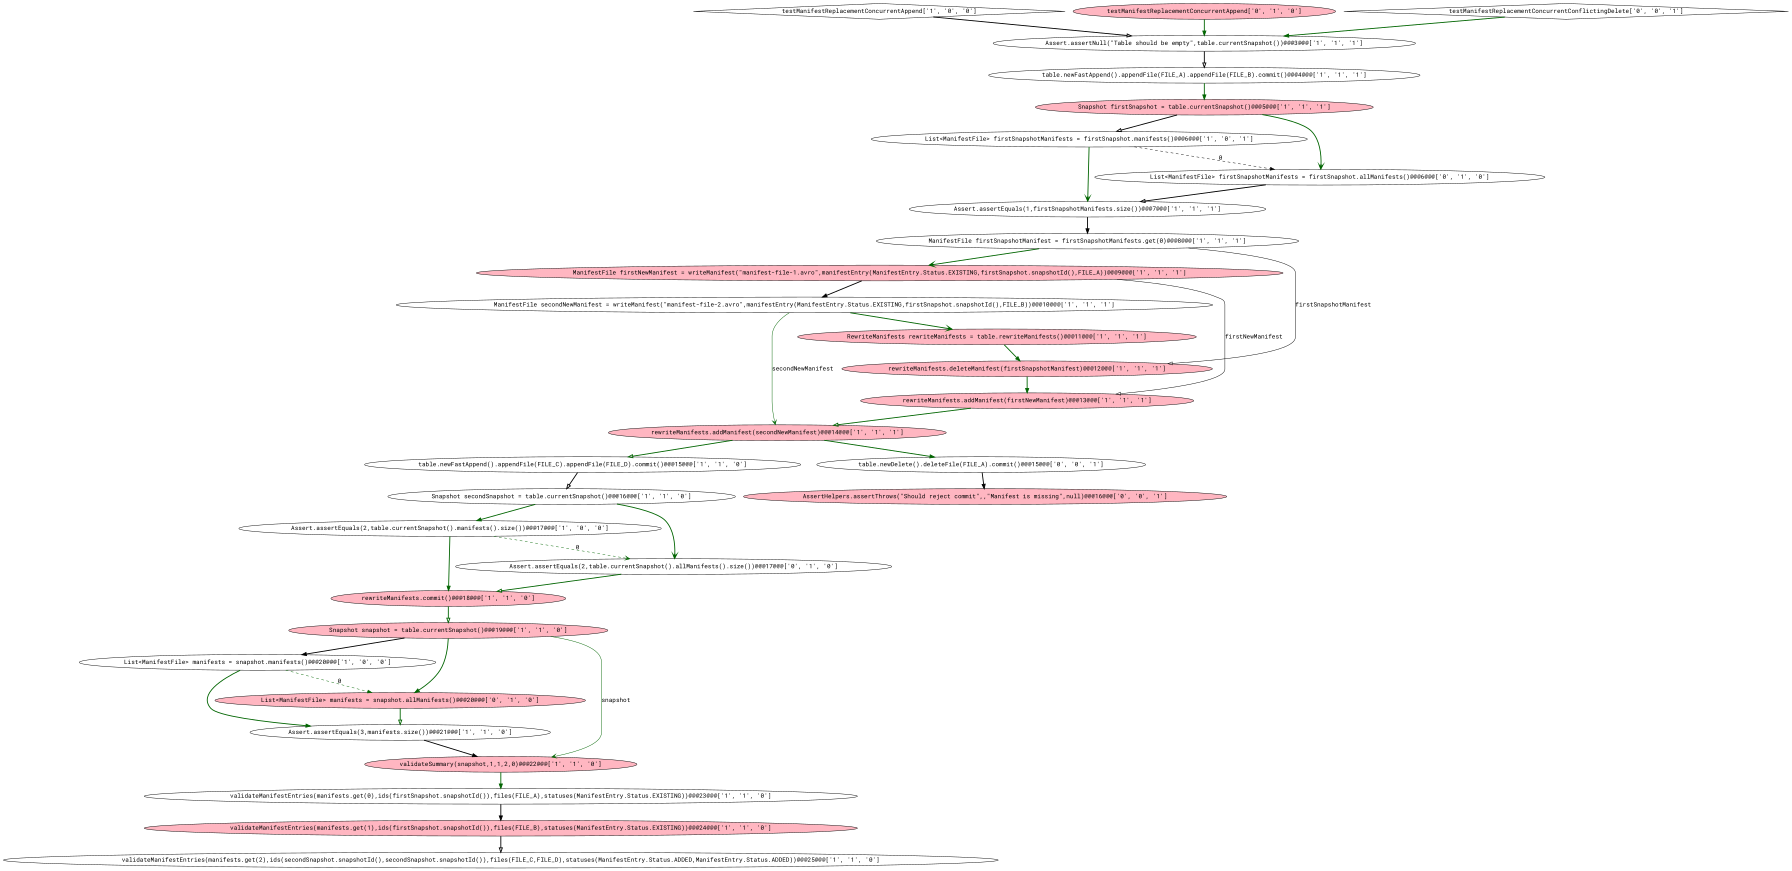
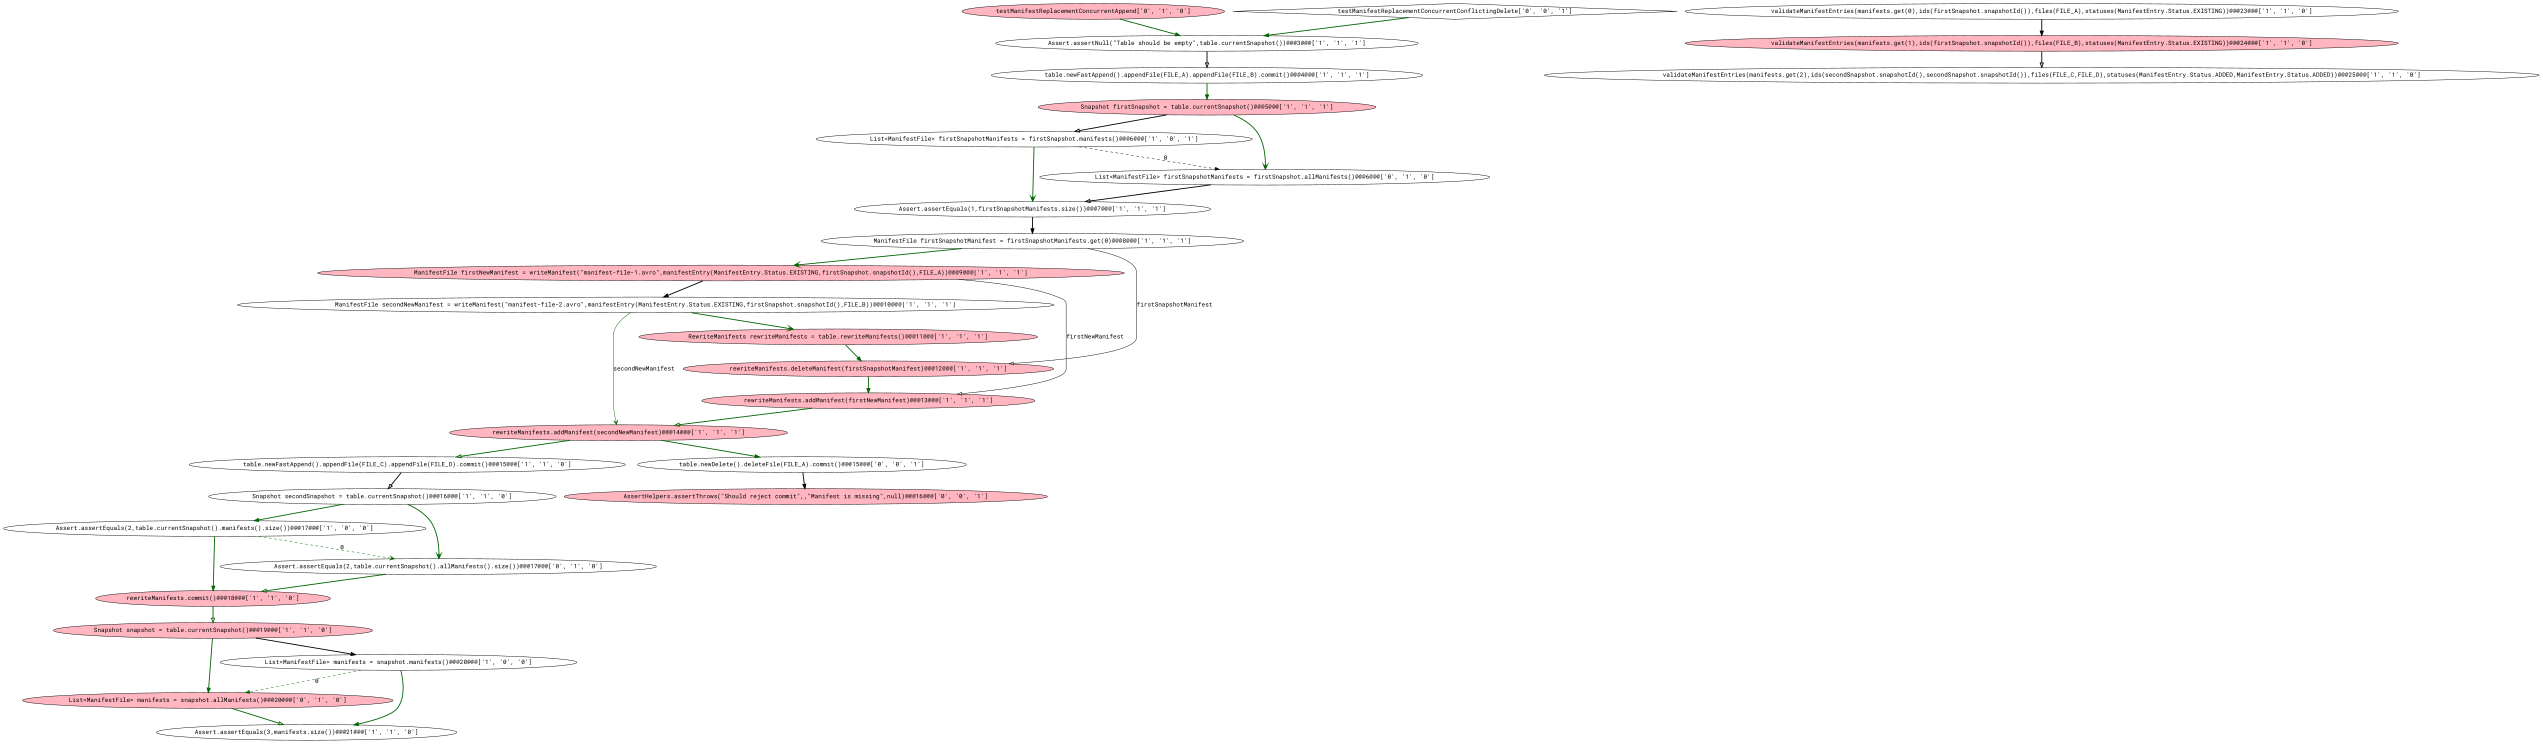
(879, 11) -> none
(501, 764) -> none
